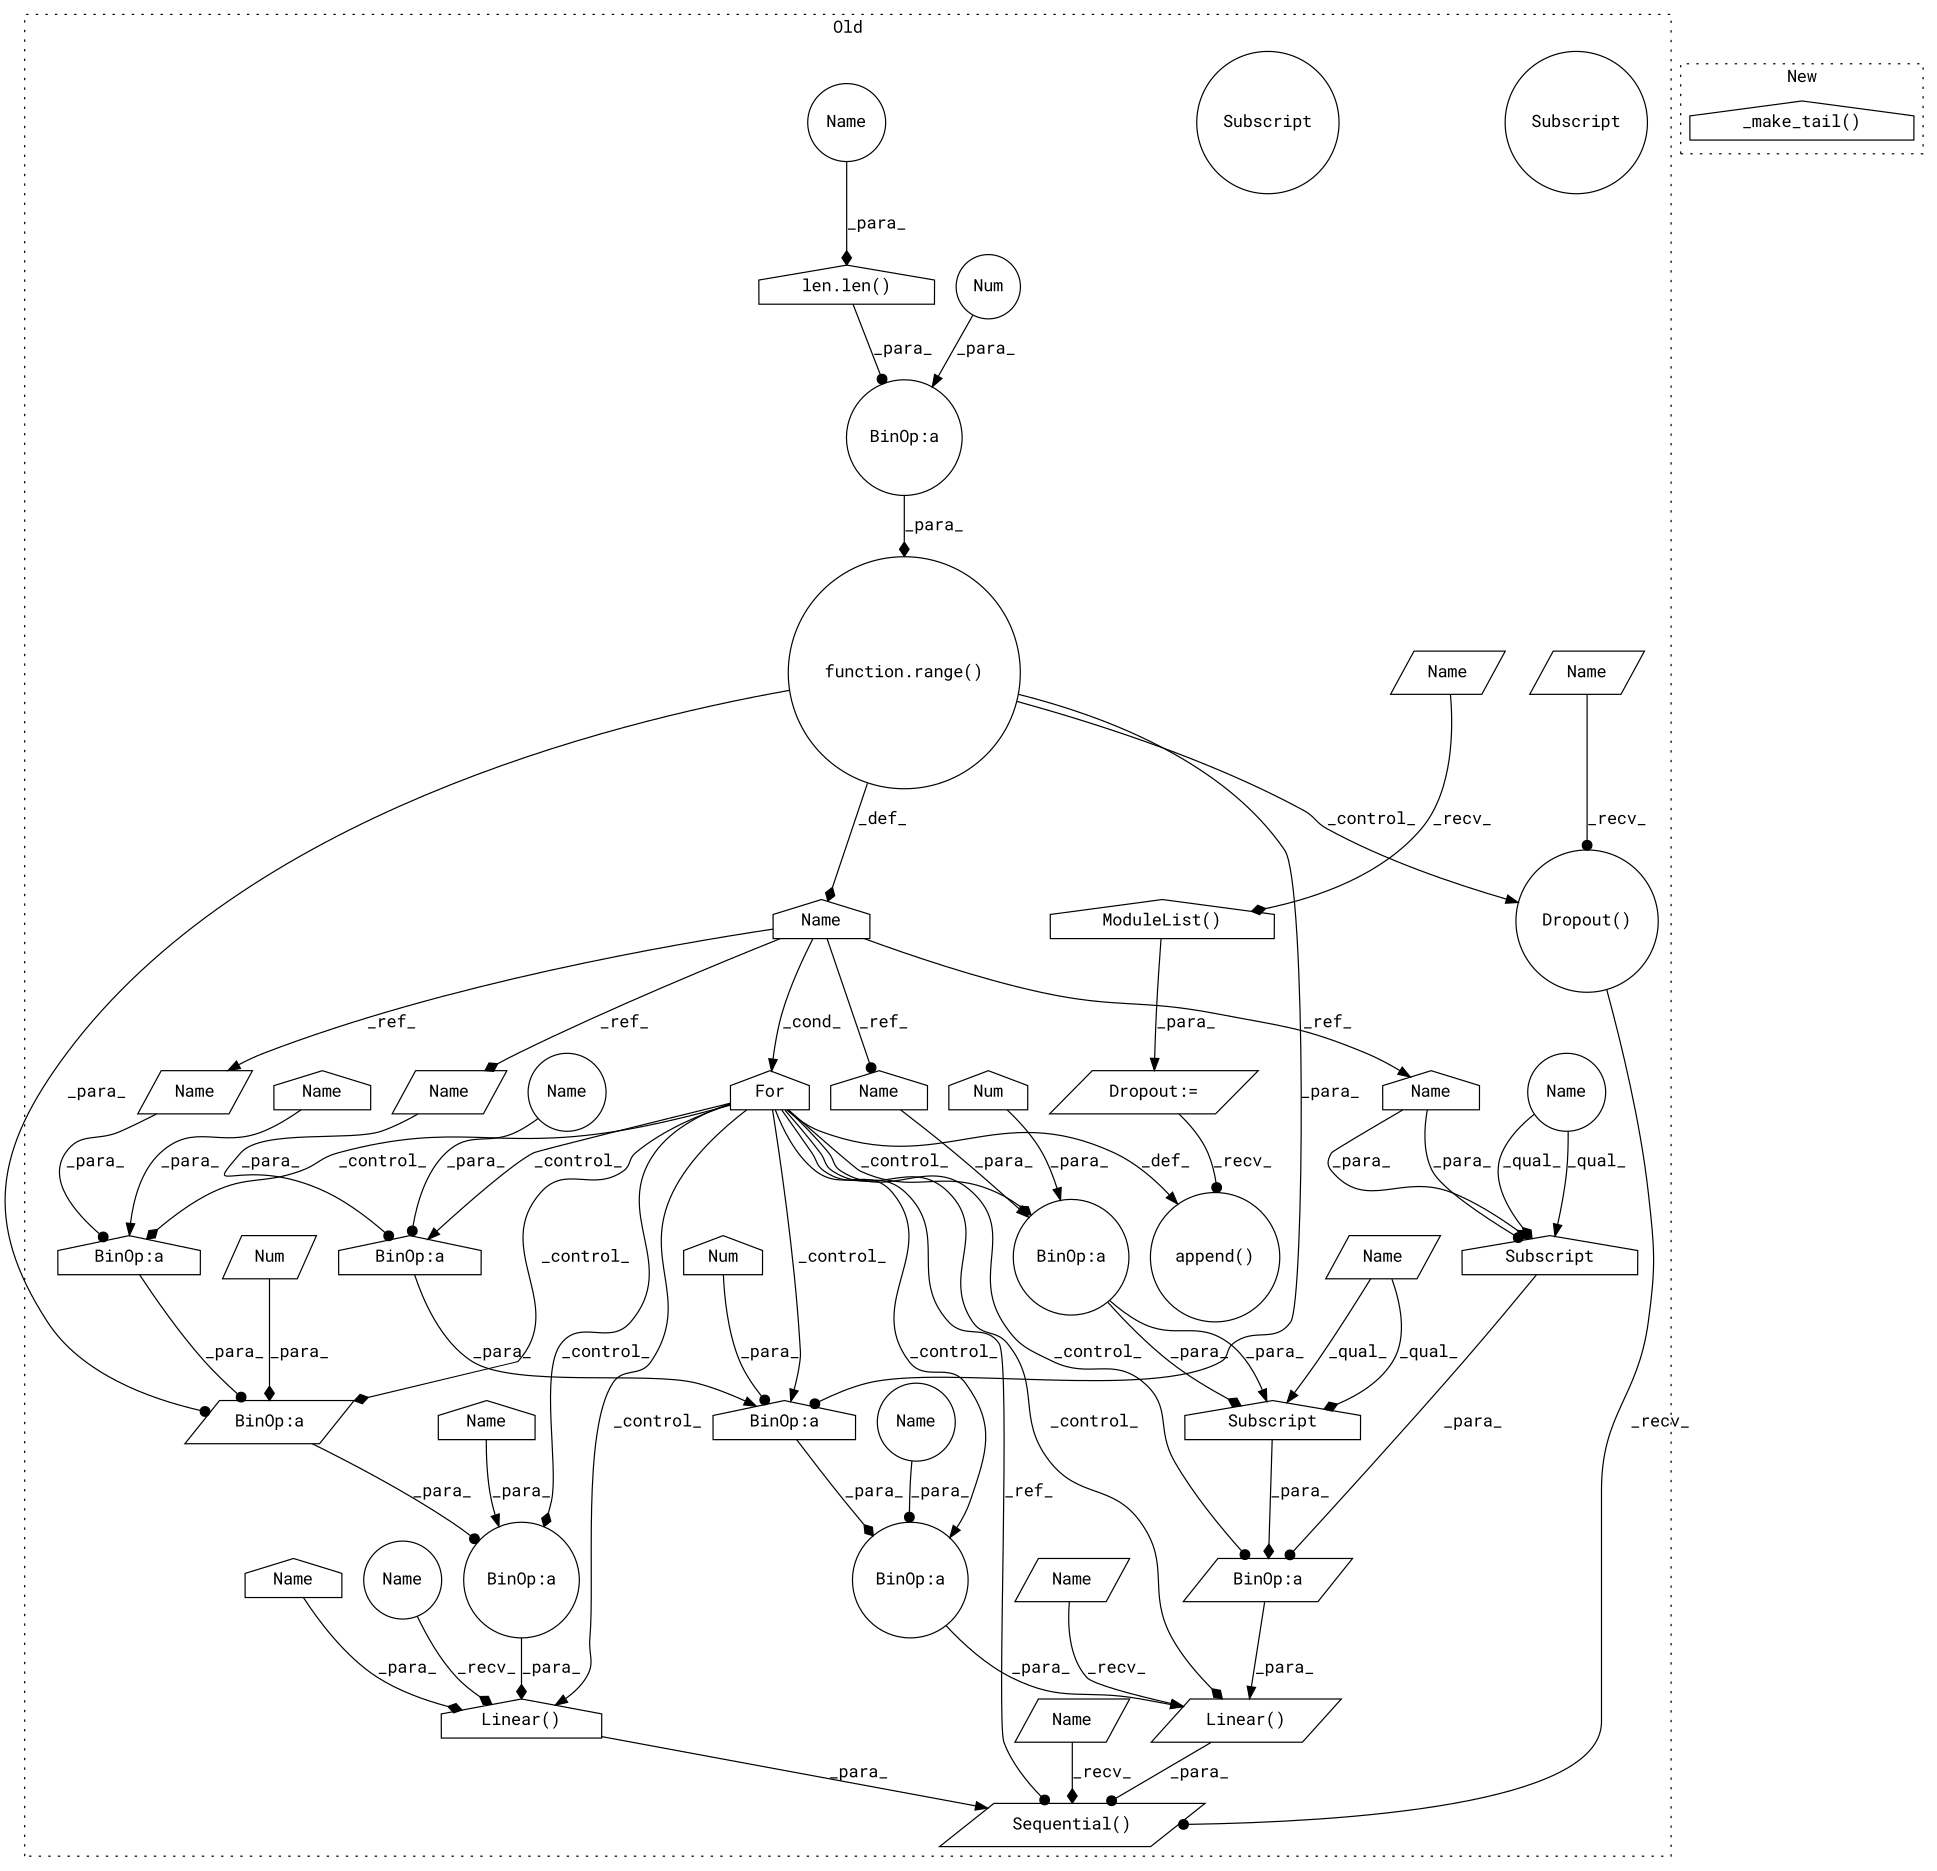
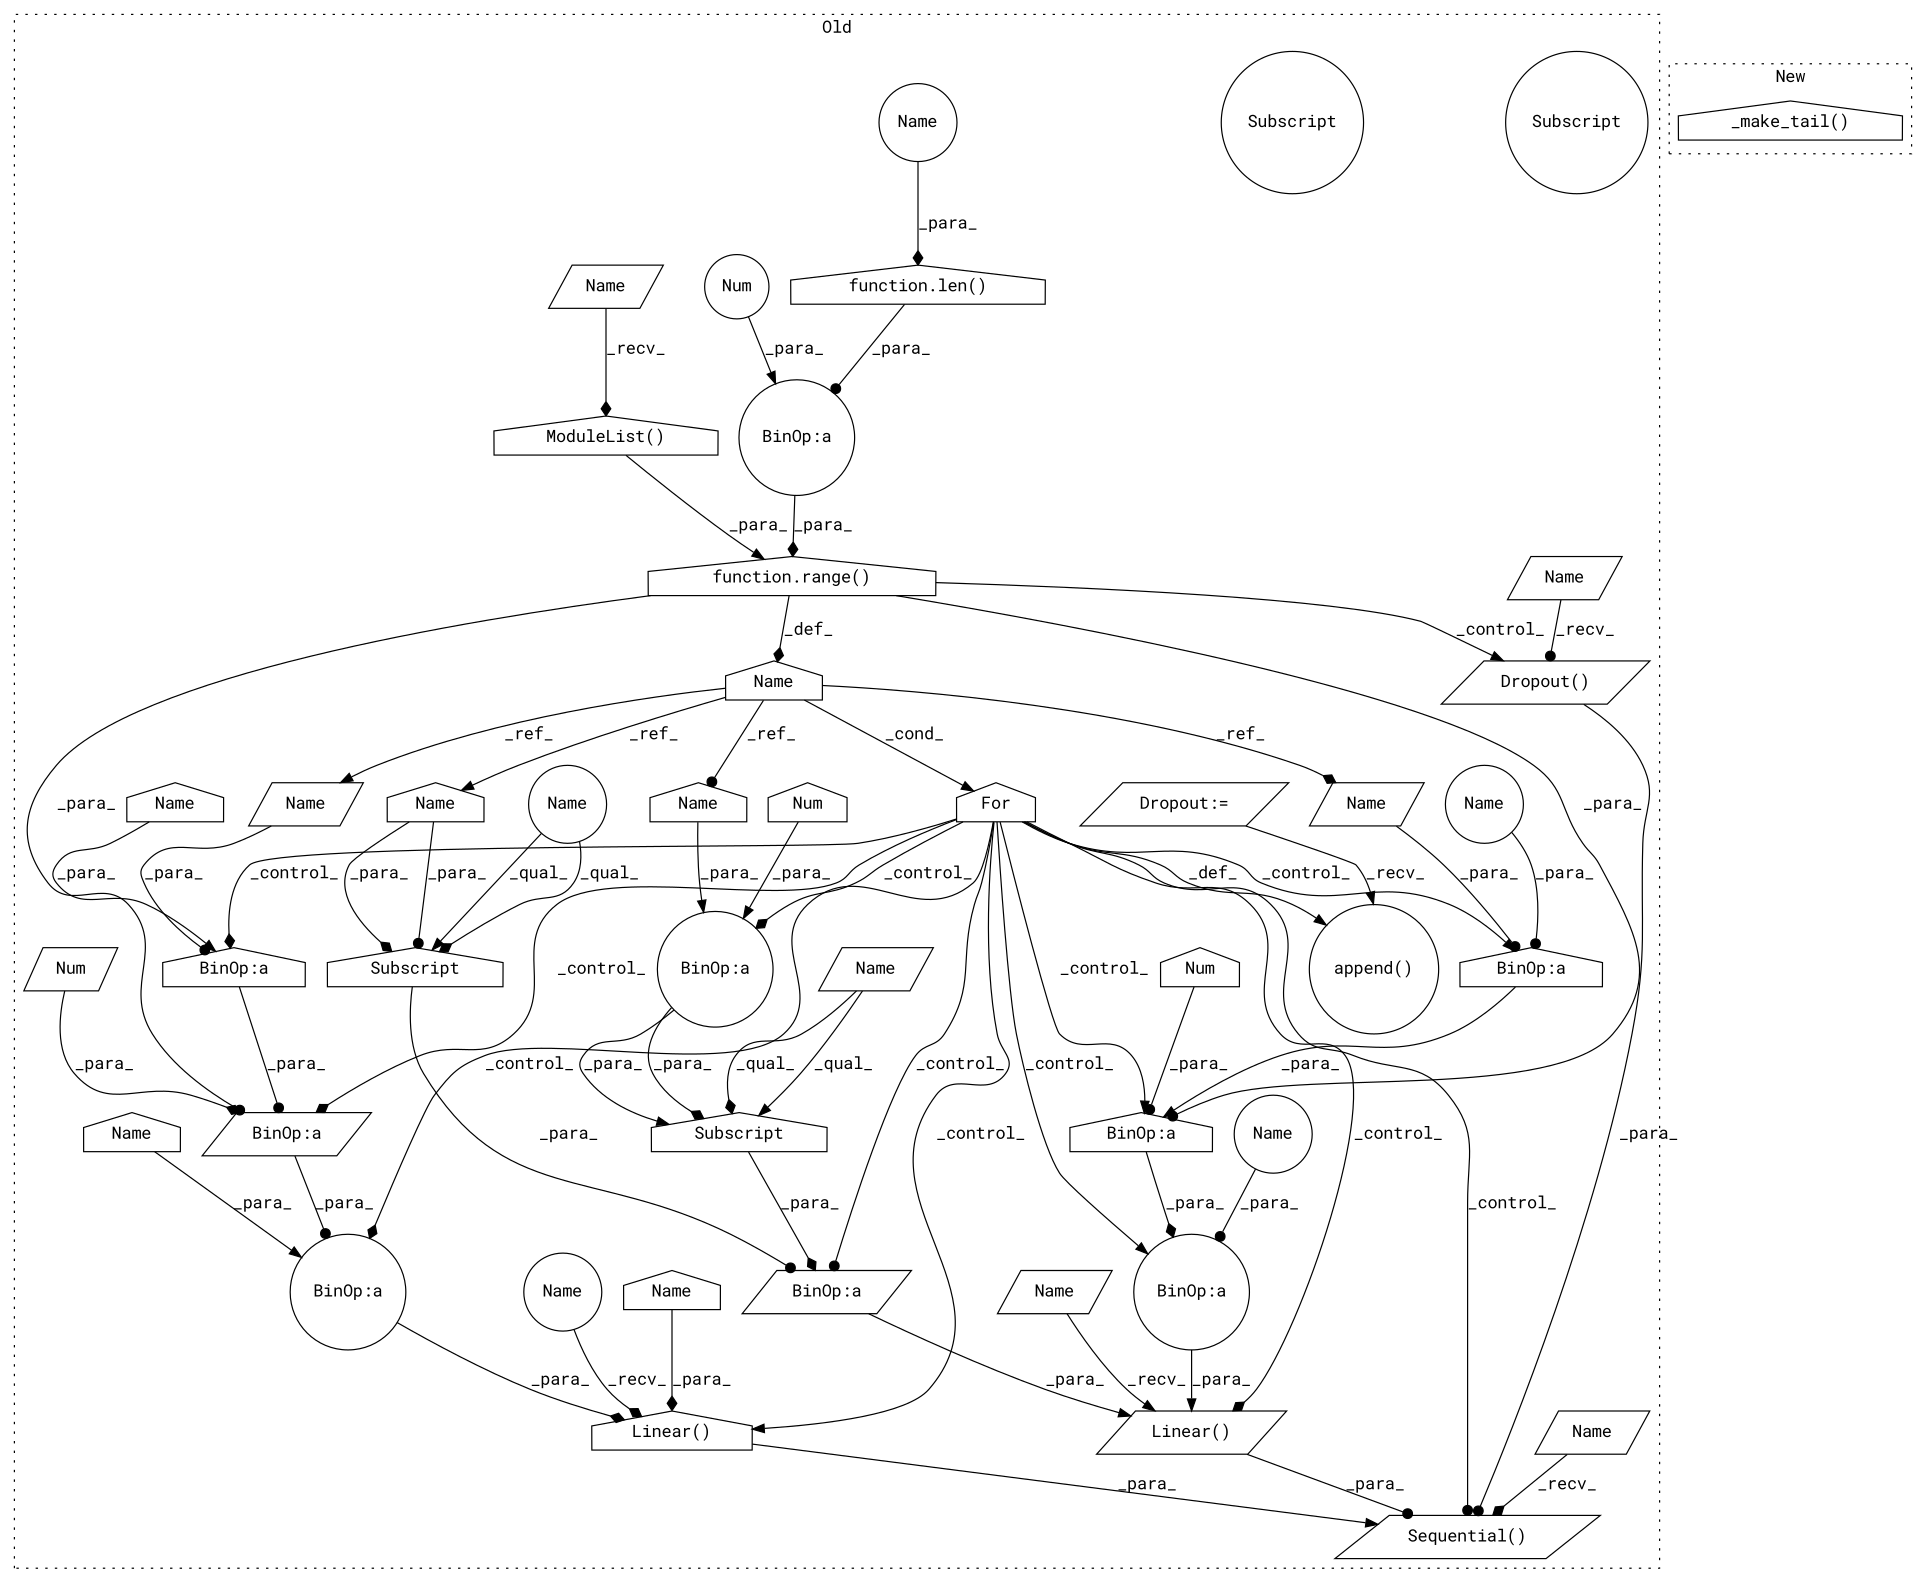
(847, 287) -> (918, 287)
(904, 673) -> (792, 578)
(1587, 921) -> (1546, 682)
(1157, 995) -> (689, 505)
(1204, 1145) -> (1316, 850)
(1660, 1422) -> (1649, 1134)
(1029, 1492) -> (1513, 1204)
